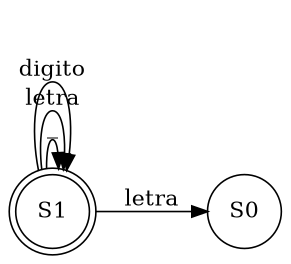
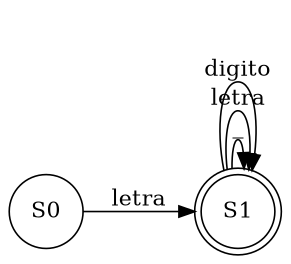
(144, 212) -> (131, 212)
